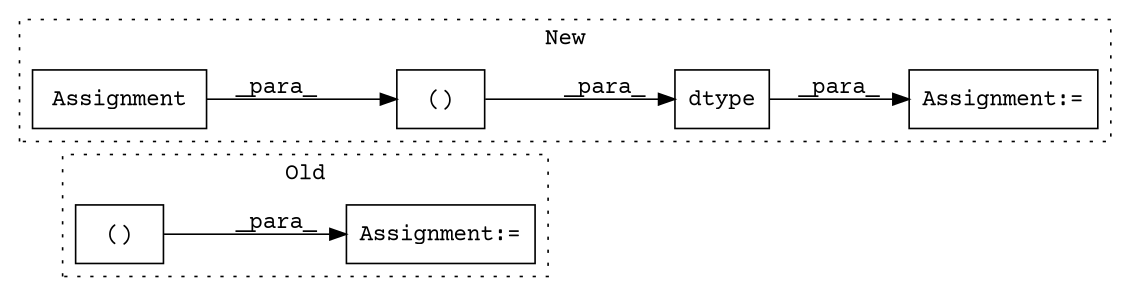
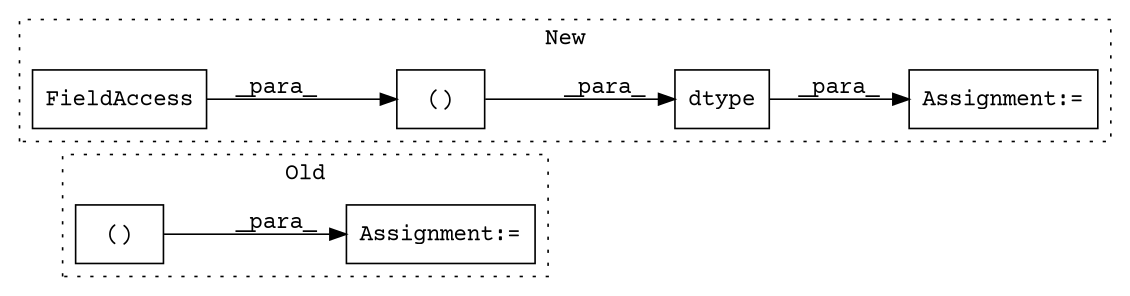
(120, 99) -> (120, 99)
